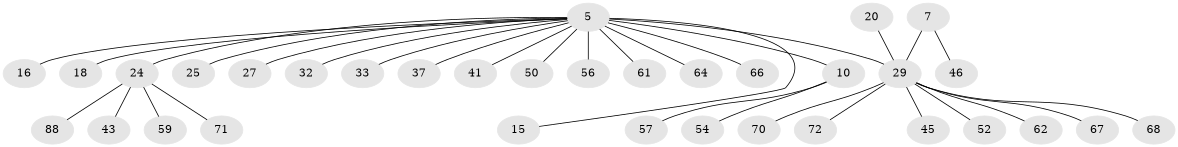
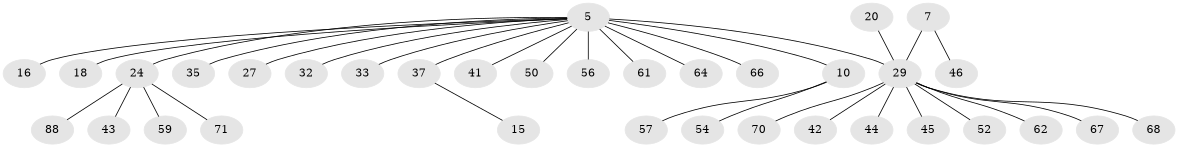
(193, 74) -> (193, 74)
(773, 91) -> (469, 102)
(815, 130) -> (815, 130)
none -> (872, 130)
